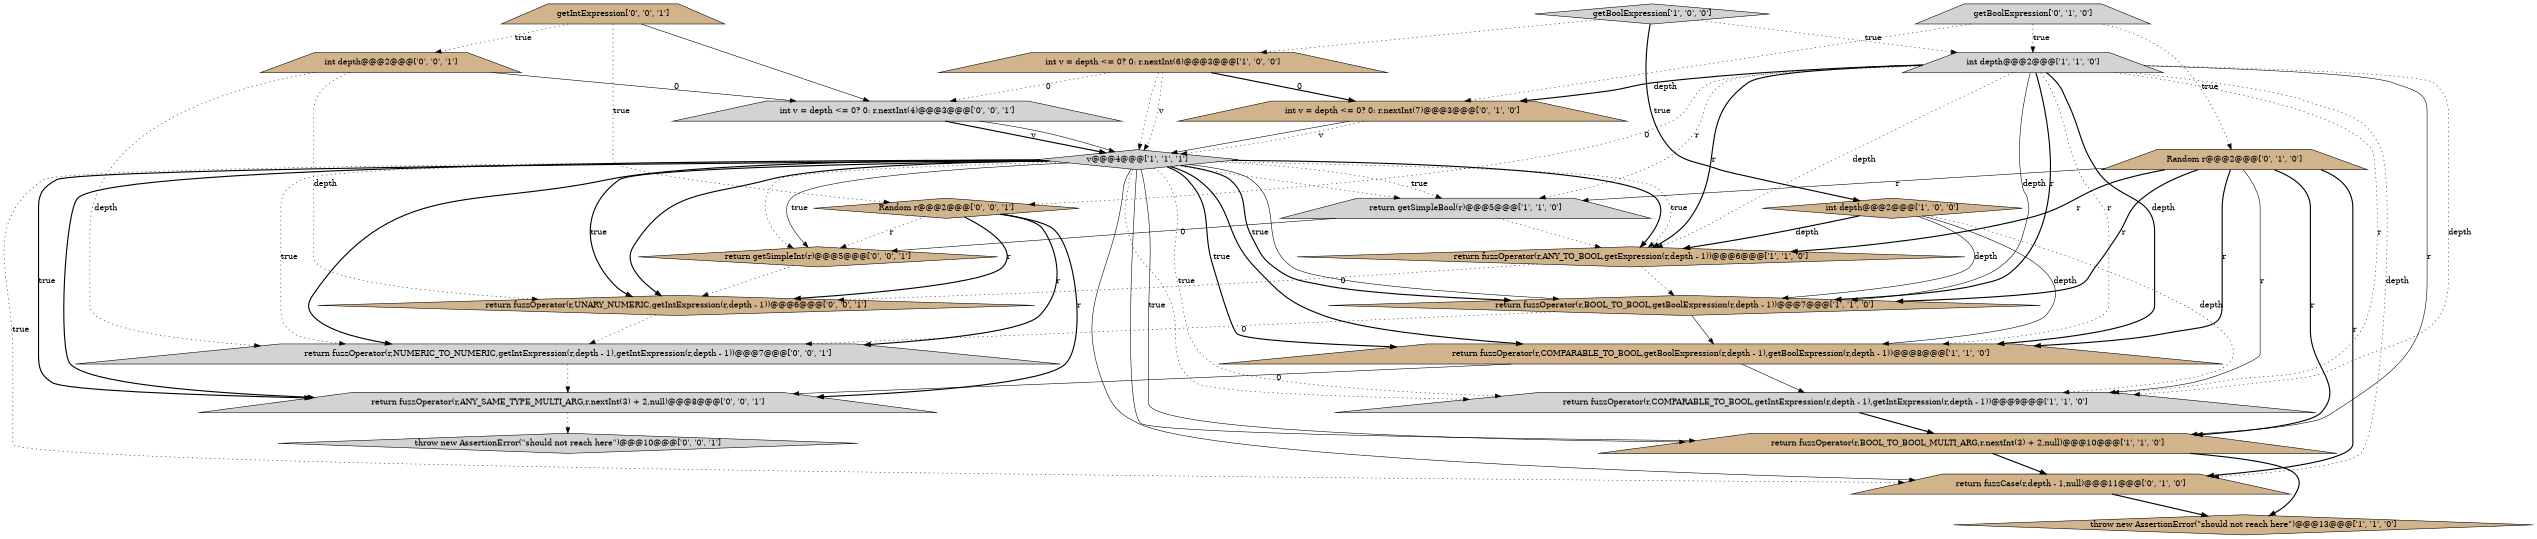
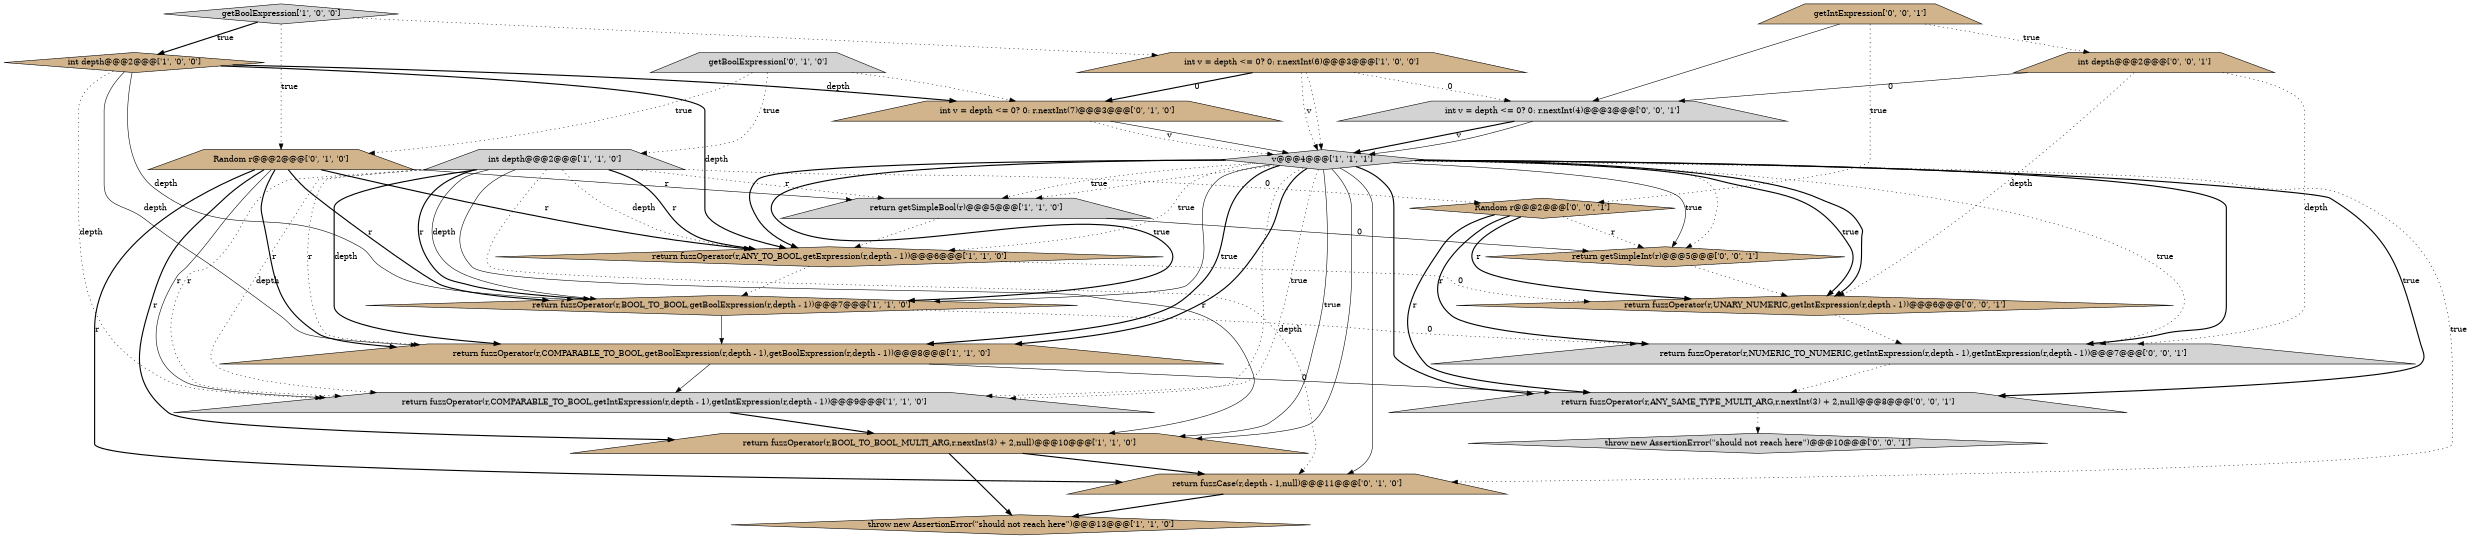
(1824, 36) -> (281, 84)
(1724, 76) -> (592, 77)
